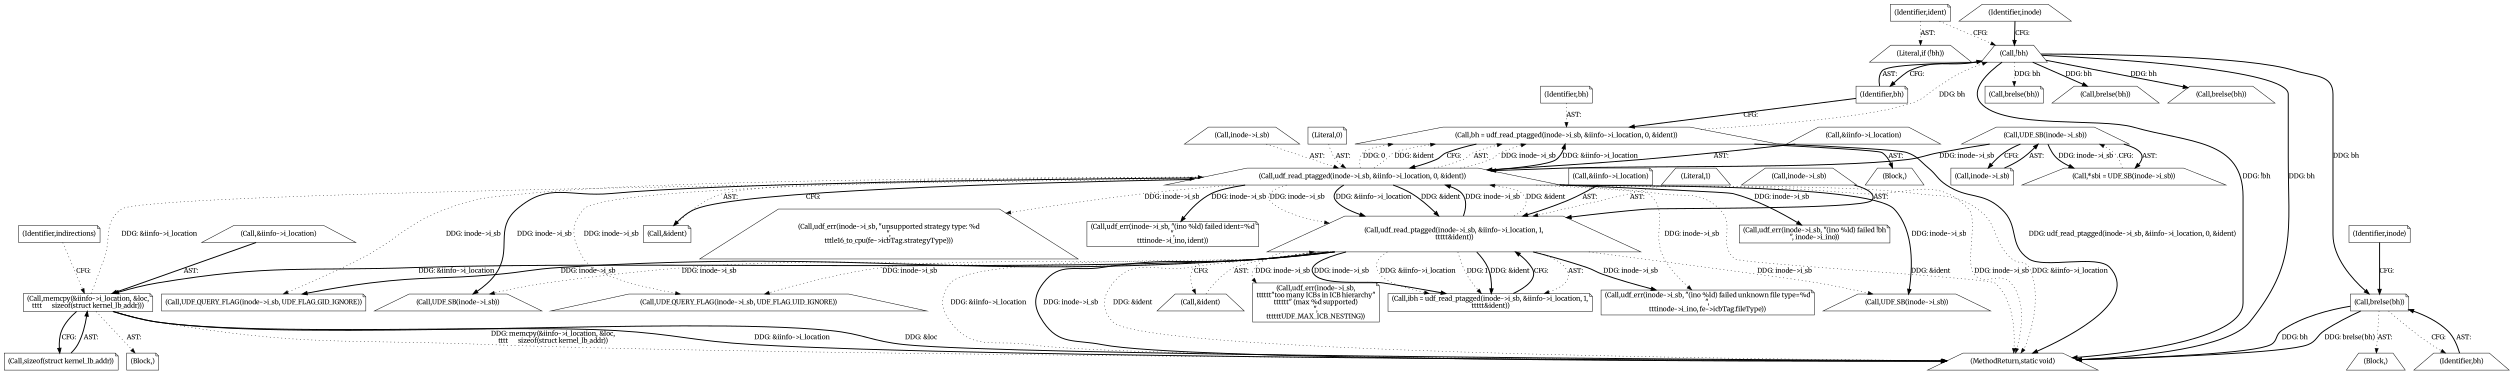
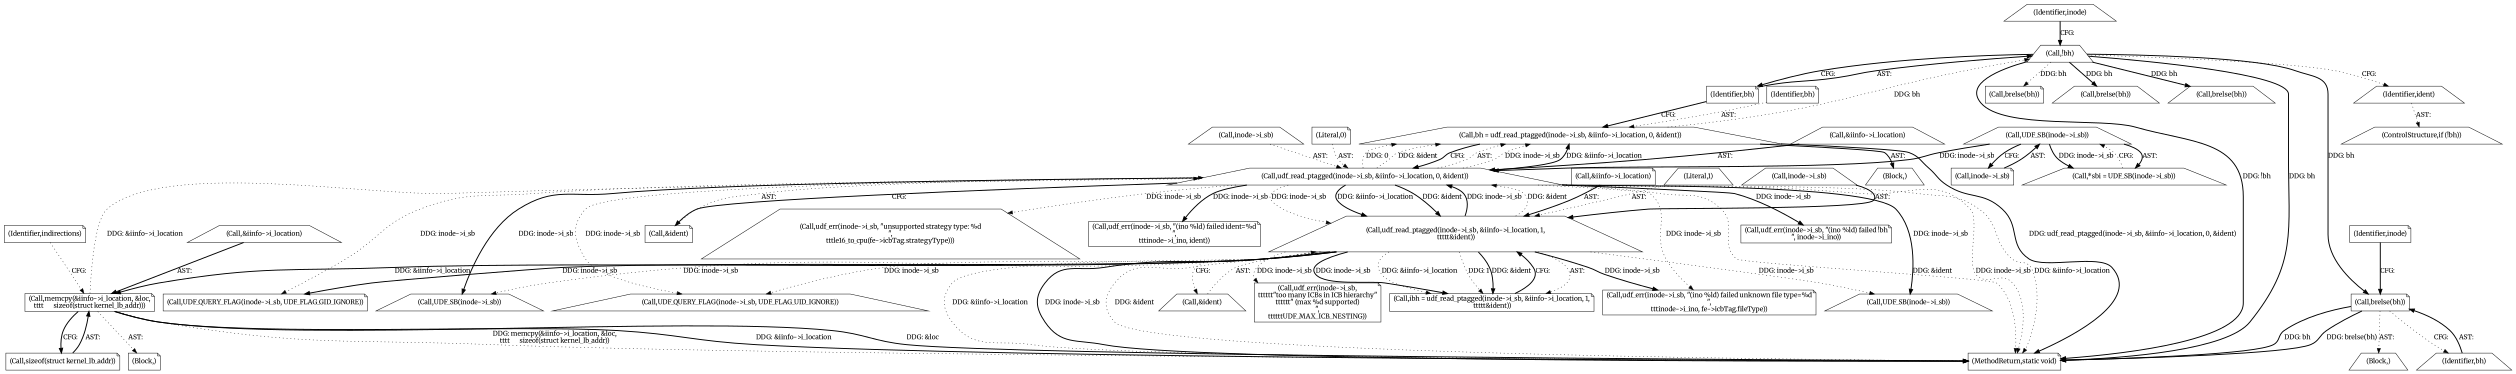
(1921, 13) -> (2409, 95)
(1965, 32) -> (2289, 65)
(1921, 54) -> (2422, 136)
(2013, 362) -> (2014, 362)
